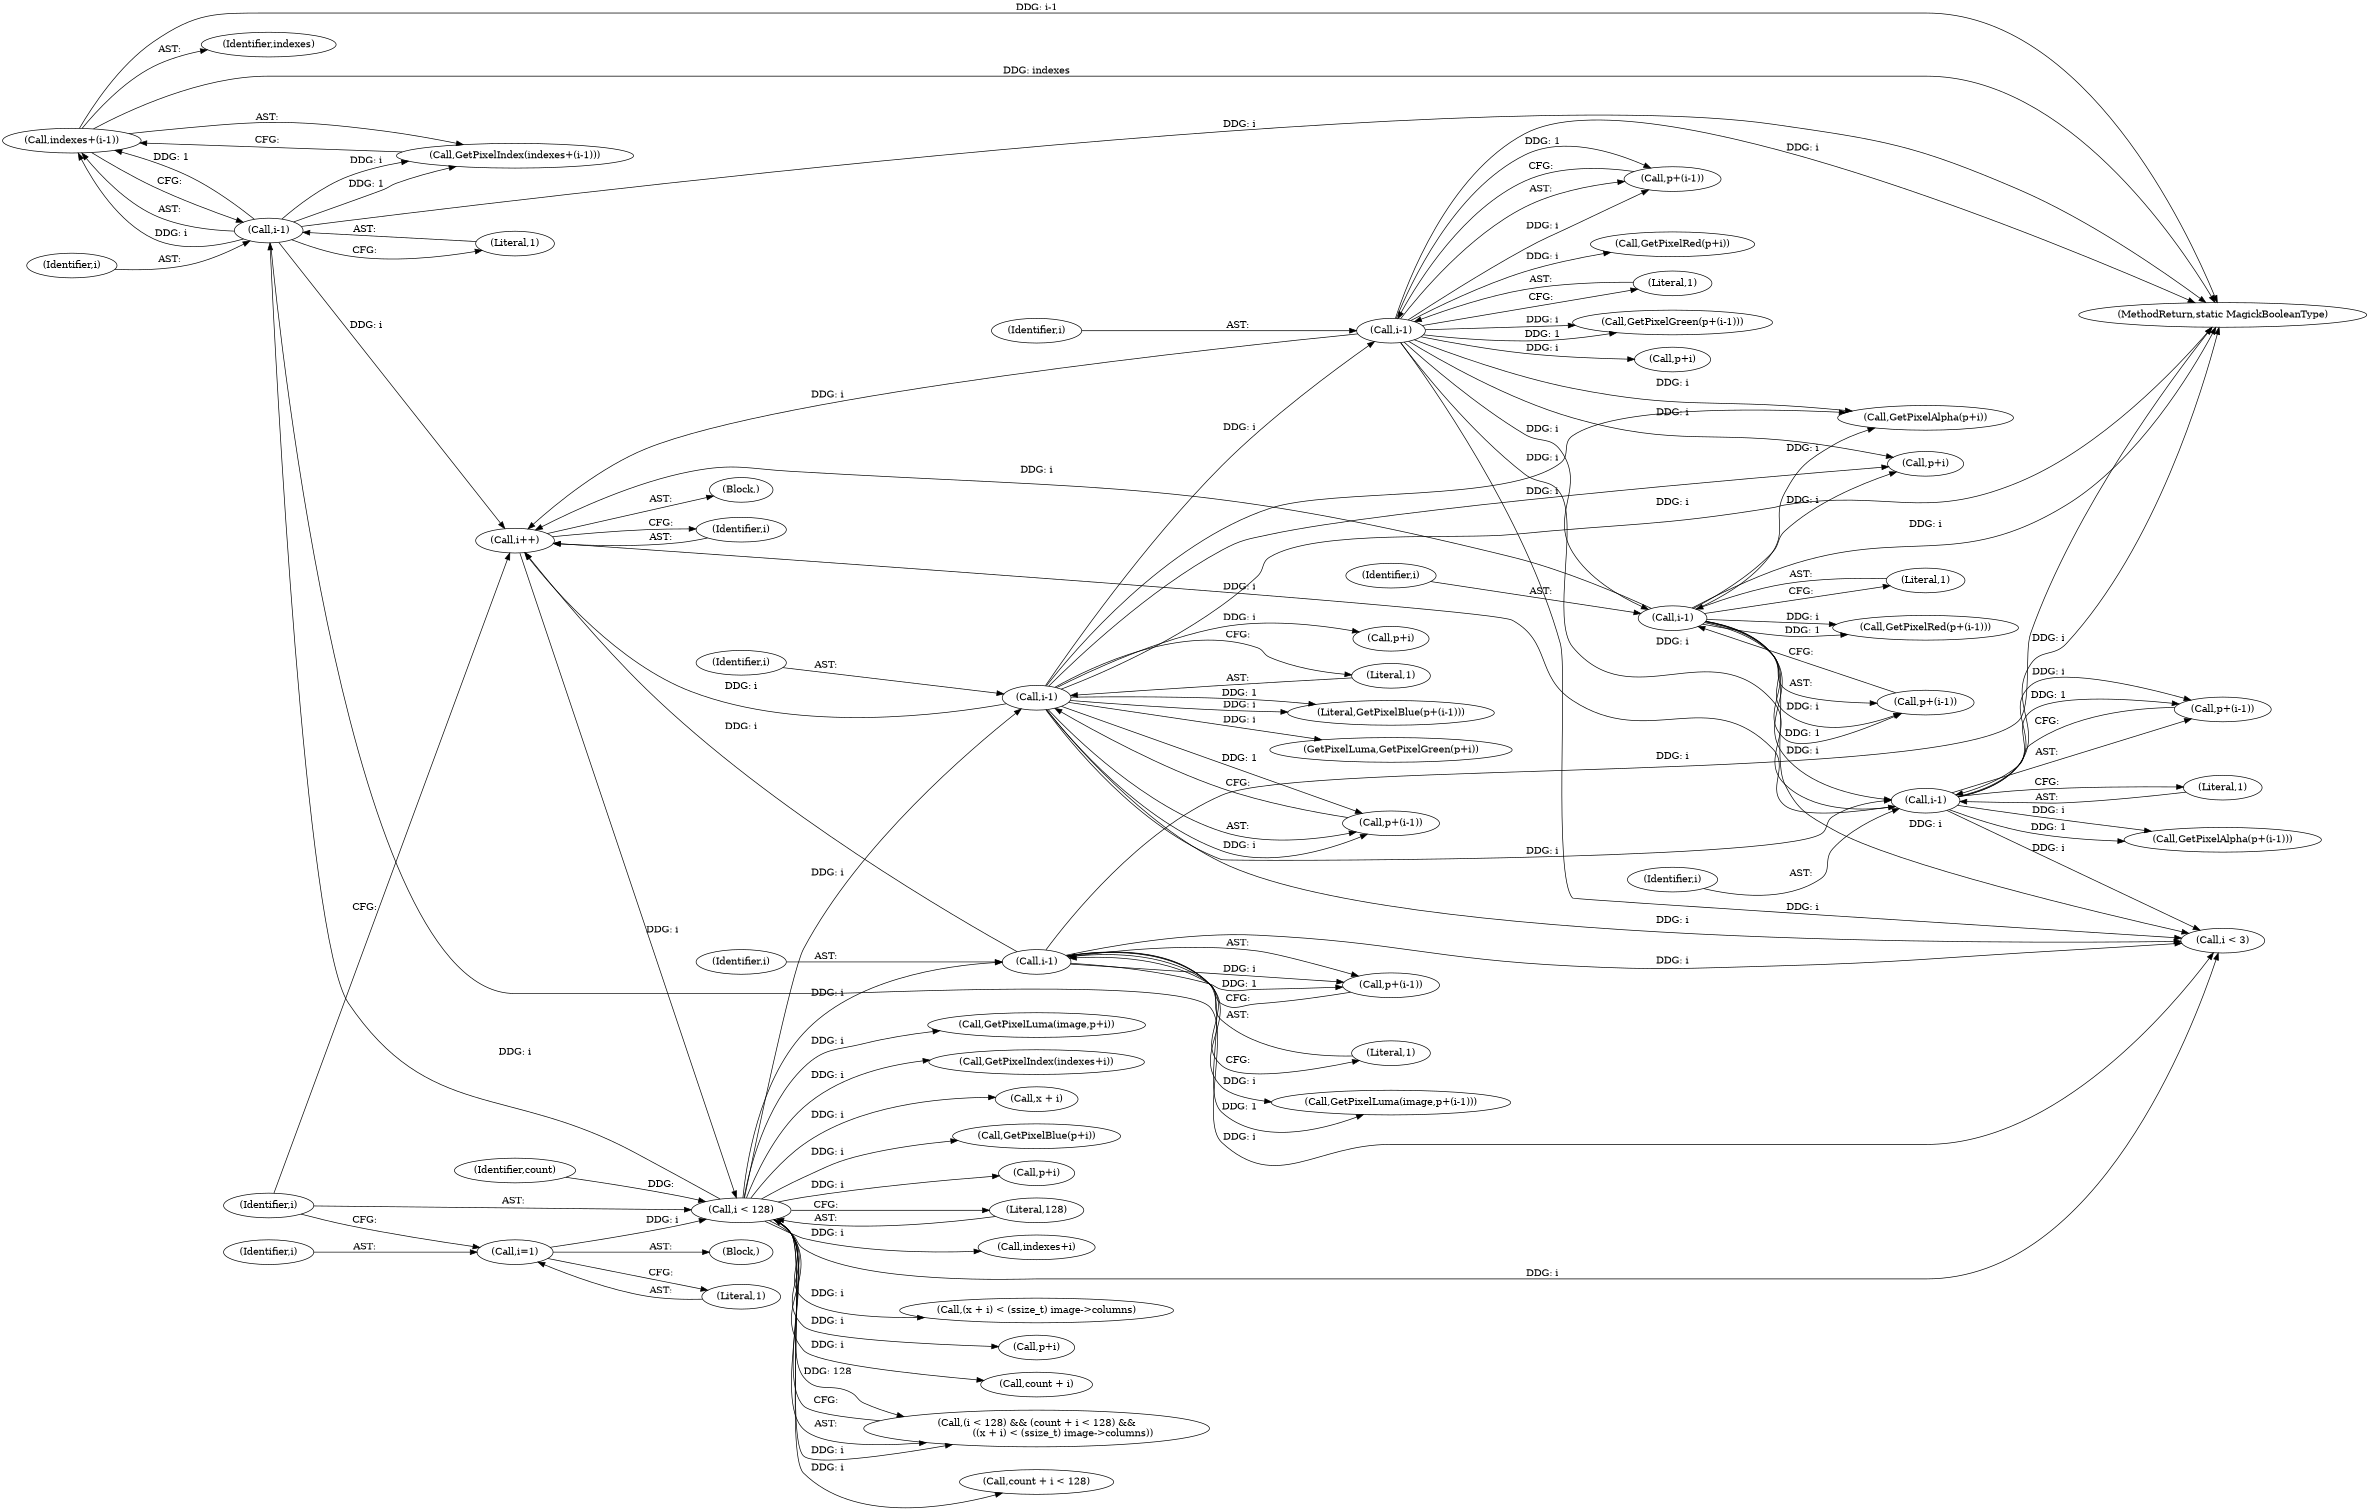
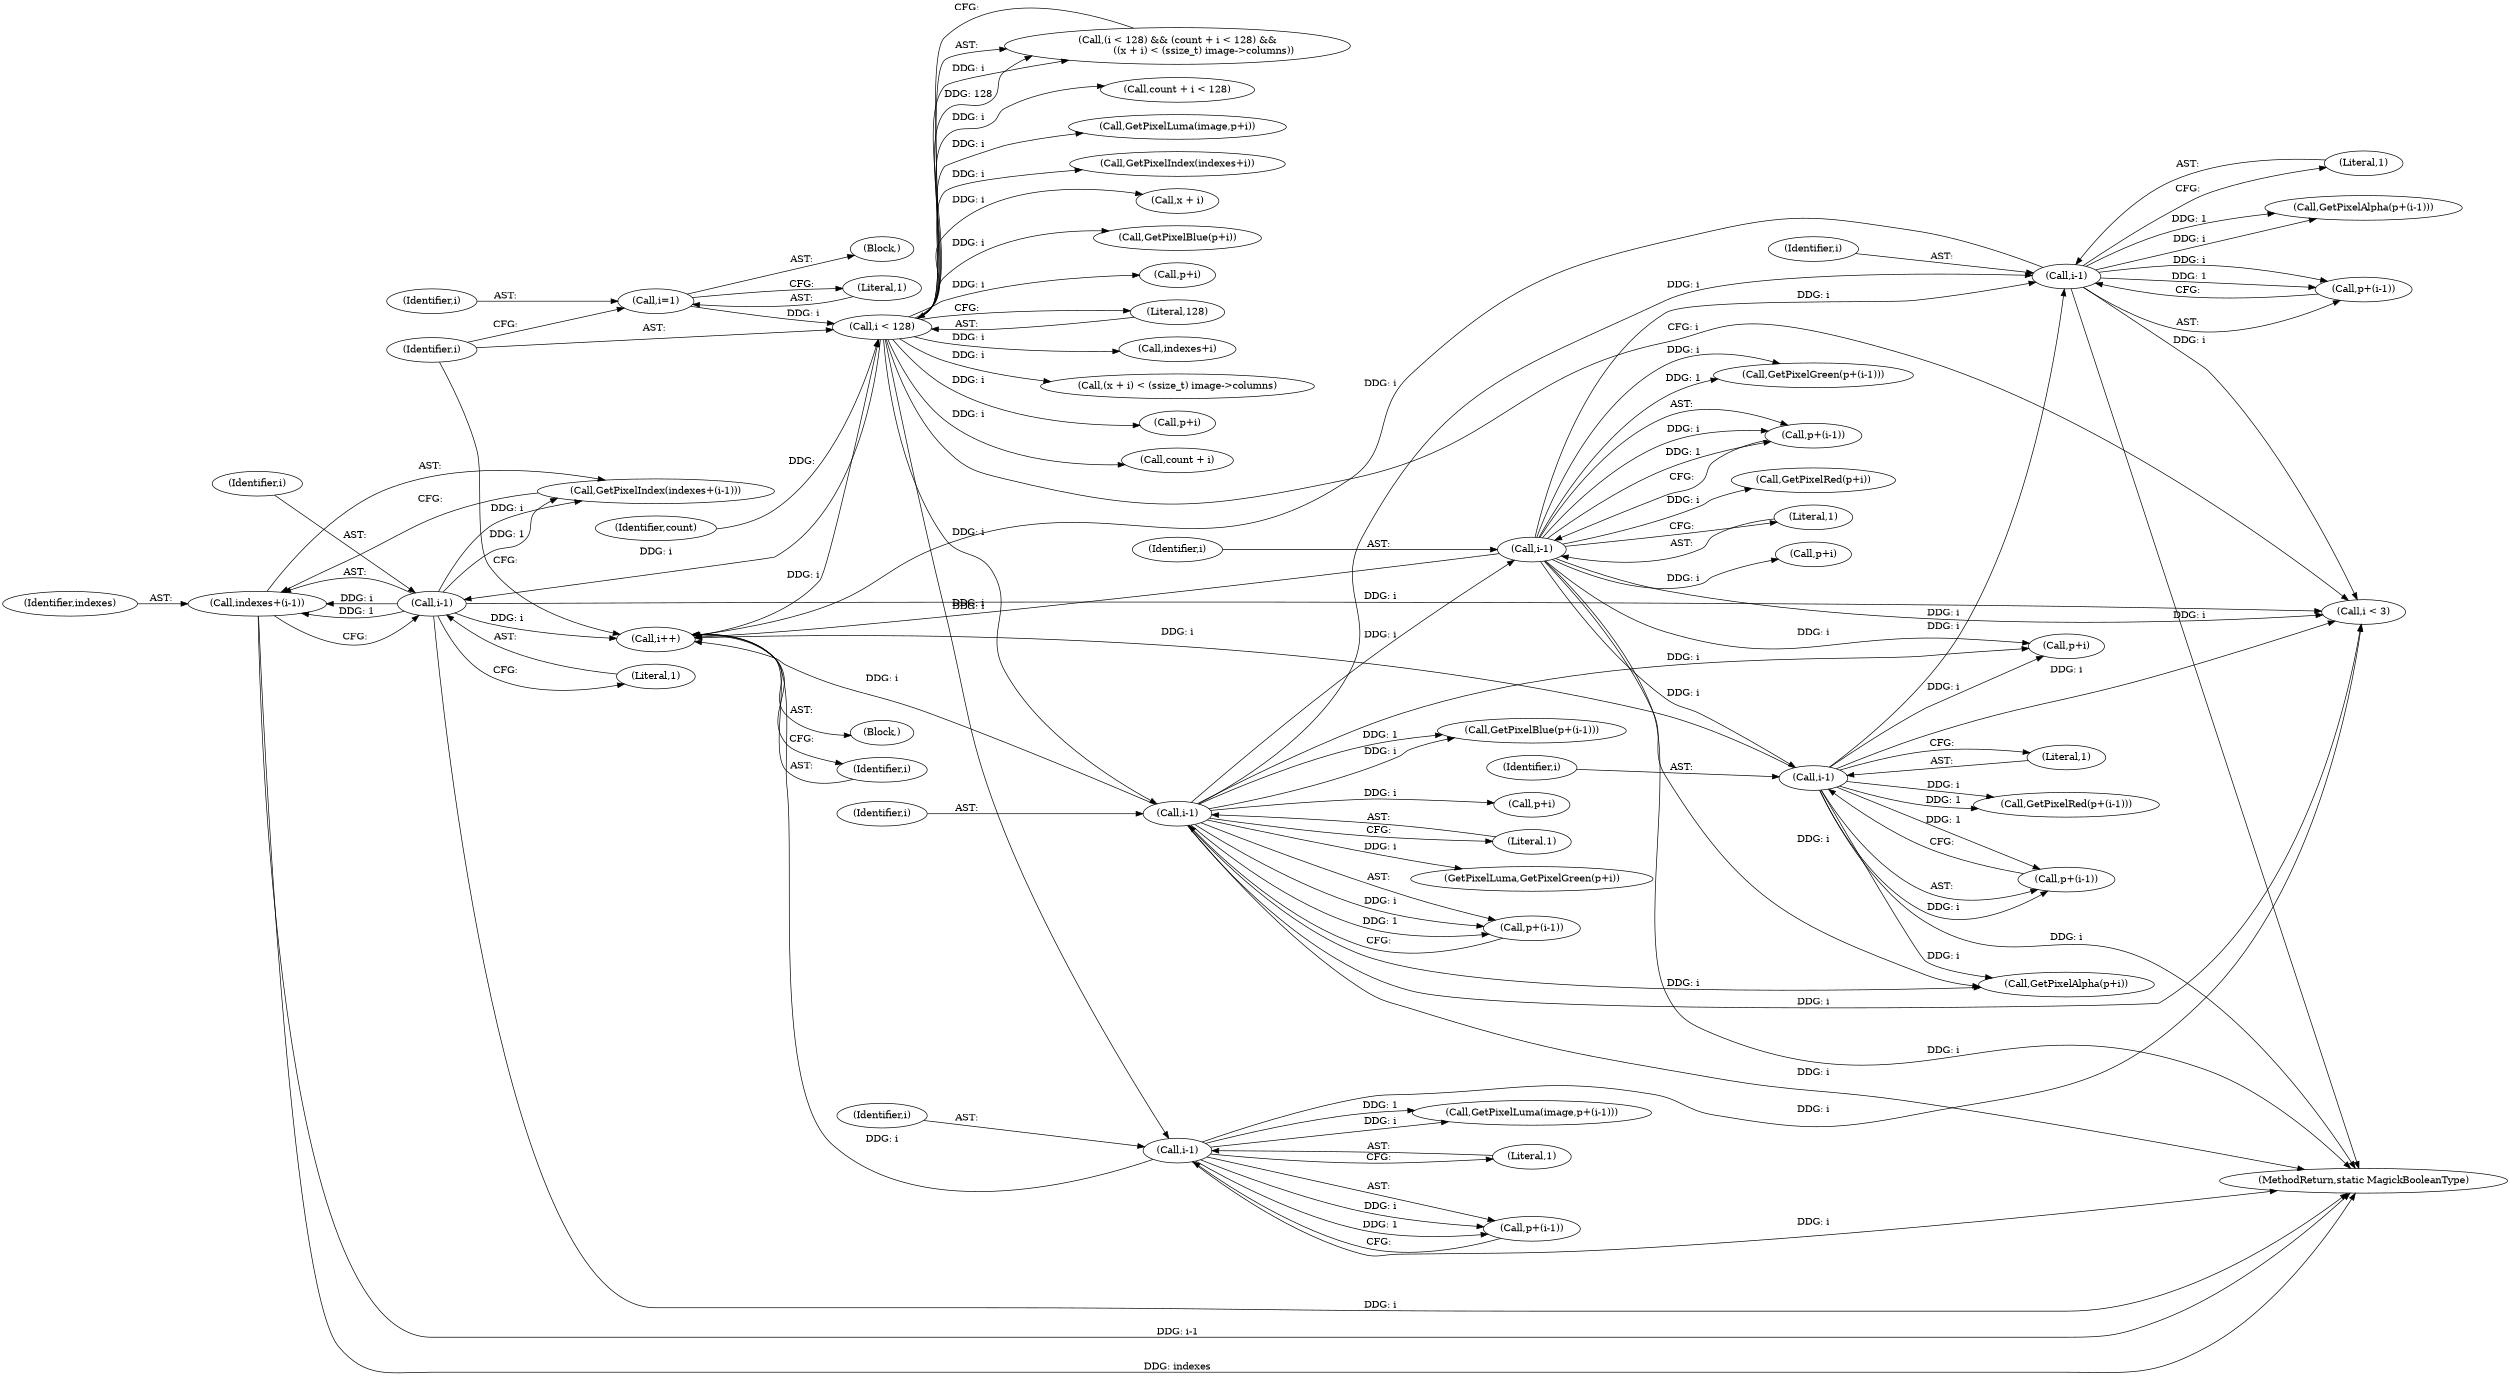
(134, 78) -> (159, 604)
(1391, 713) -> (1532, 731)
(1542, 1274) -> (1683, 328)
